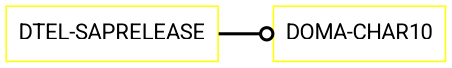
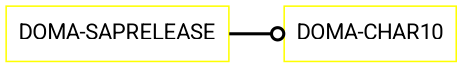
(112, 34) -> (118, 34)
